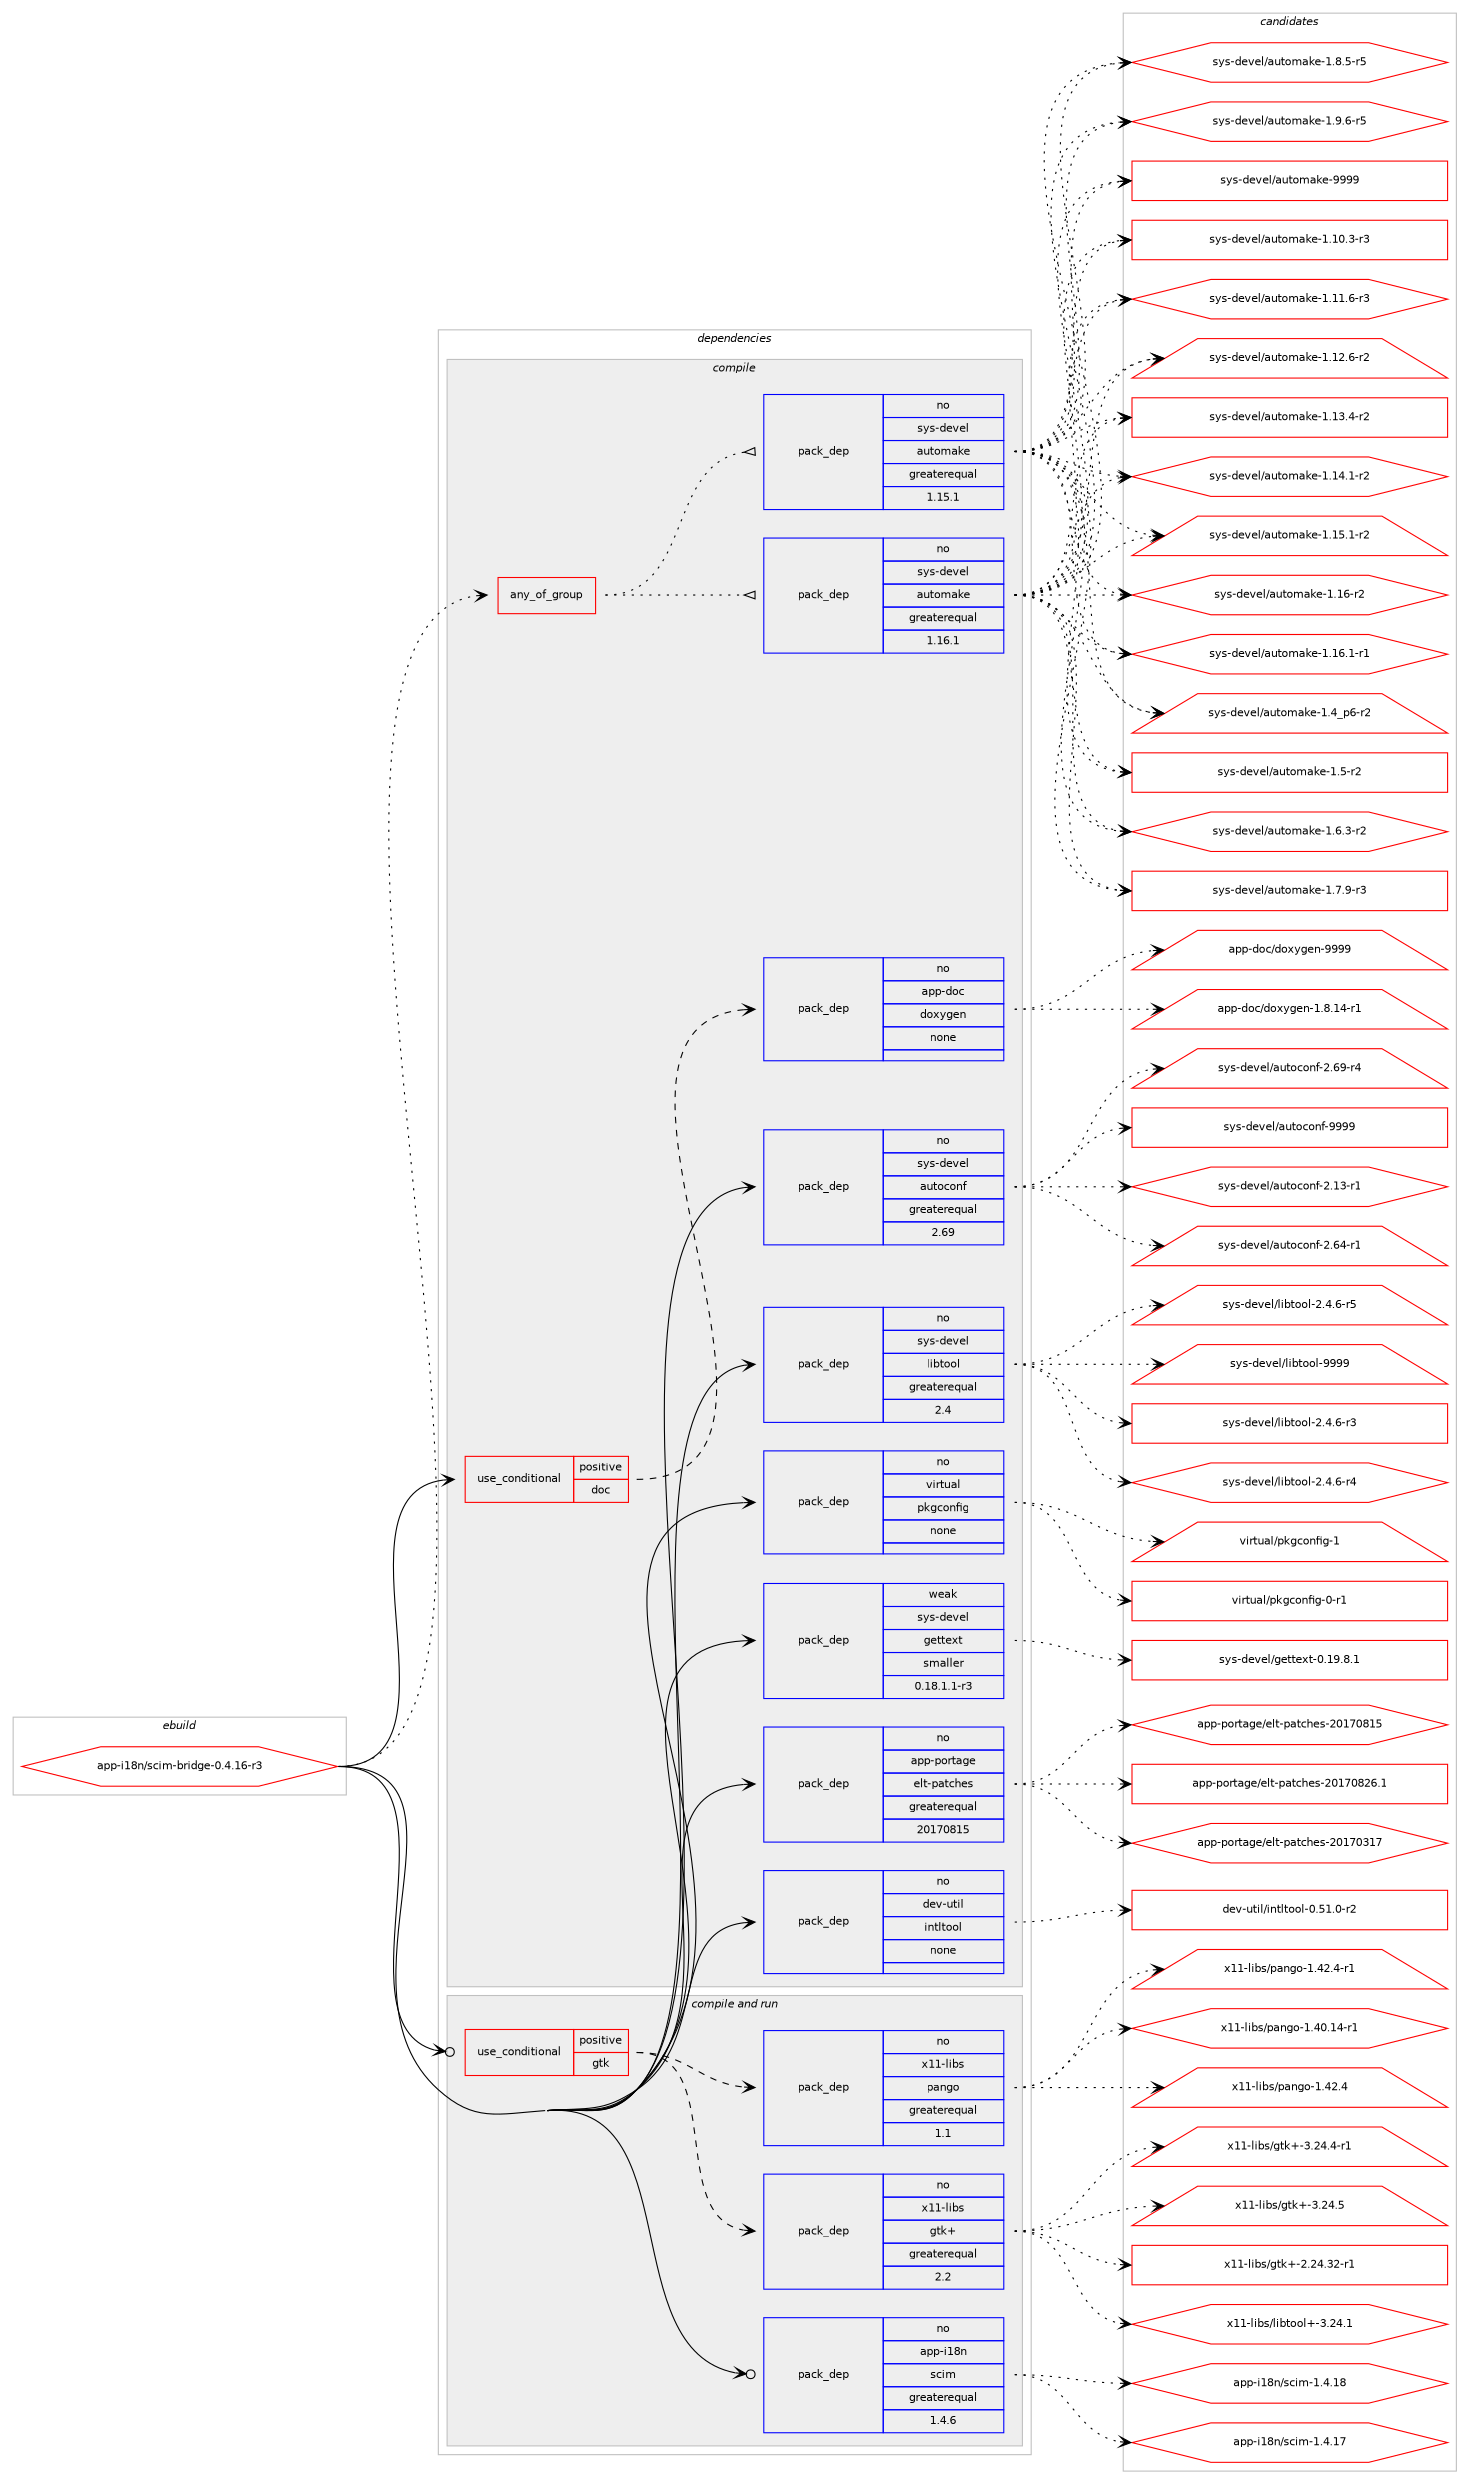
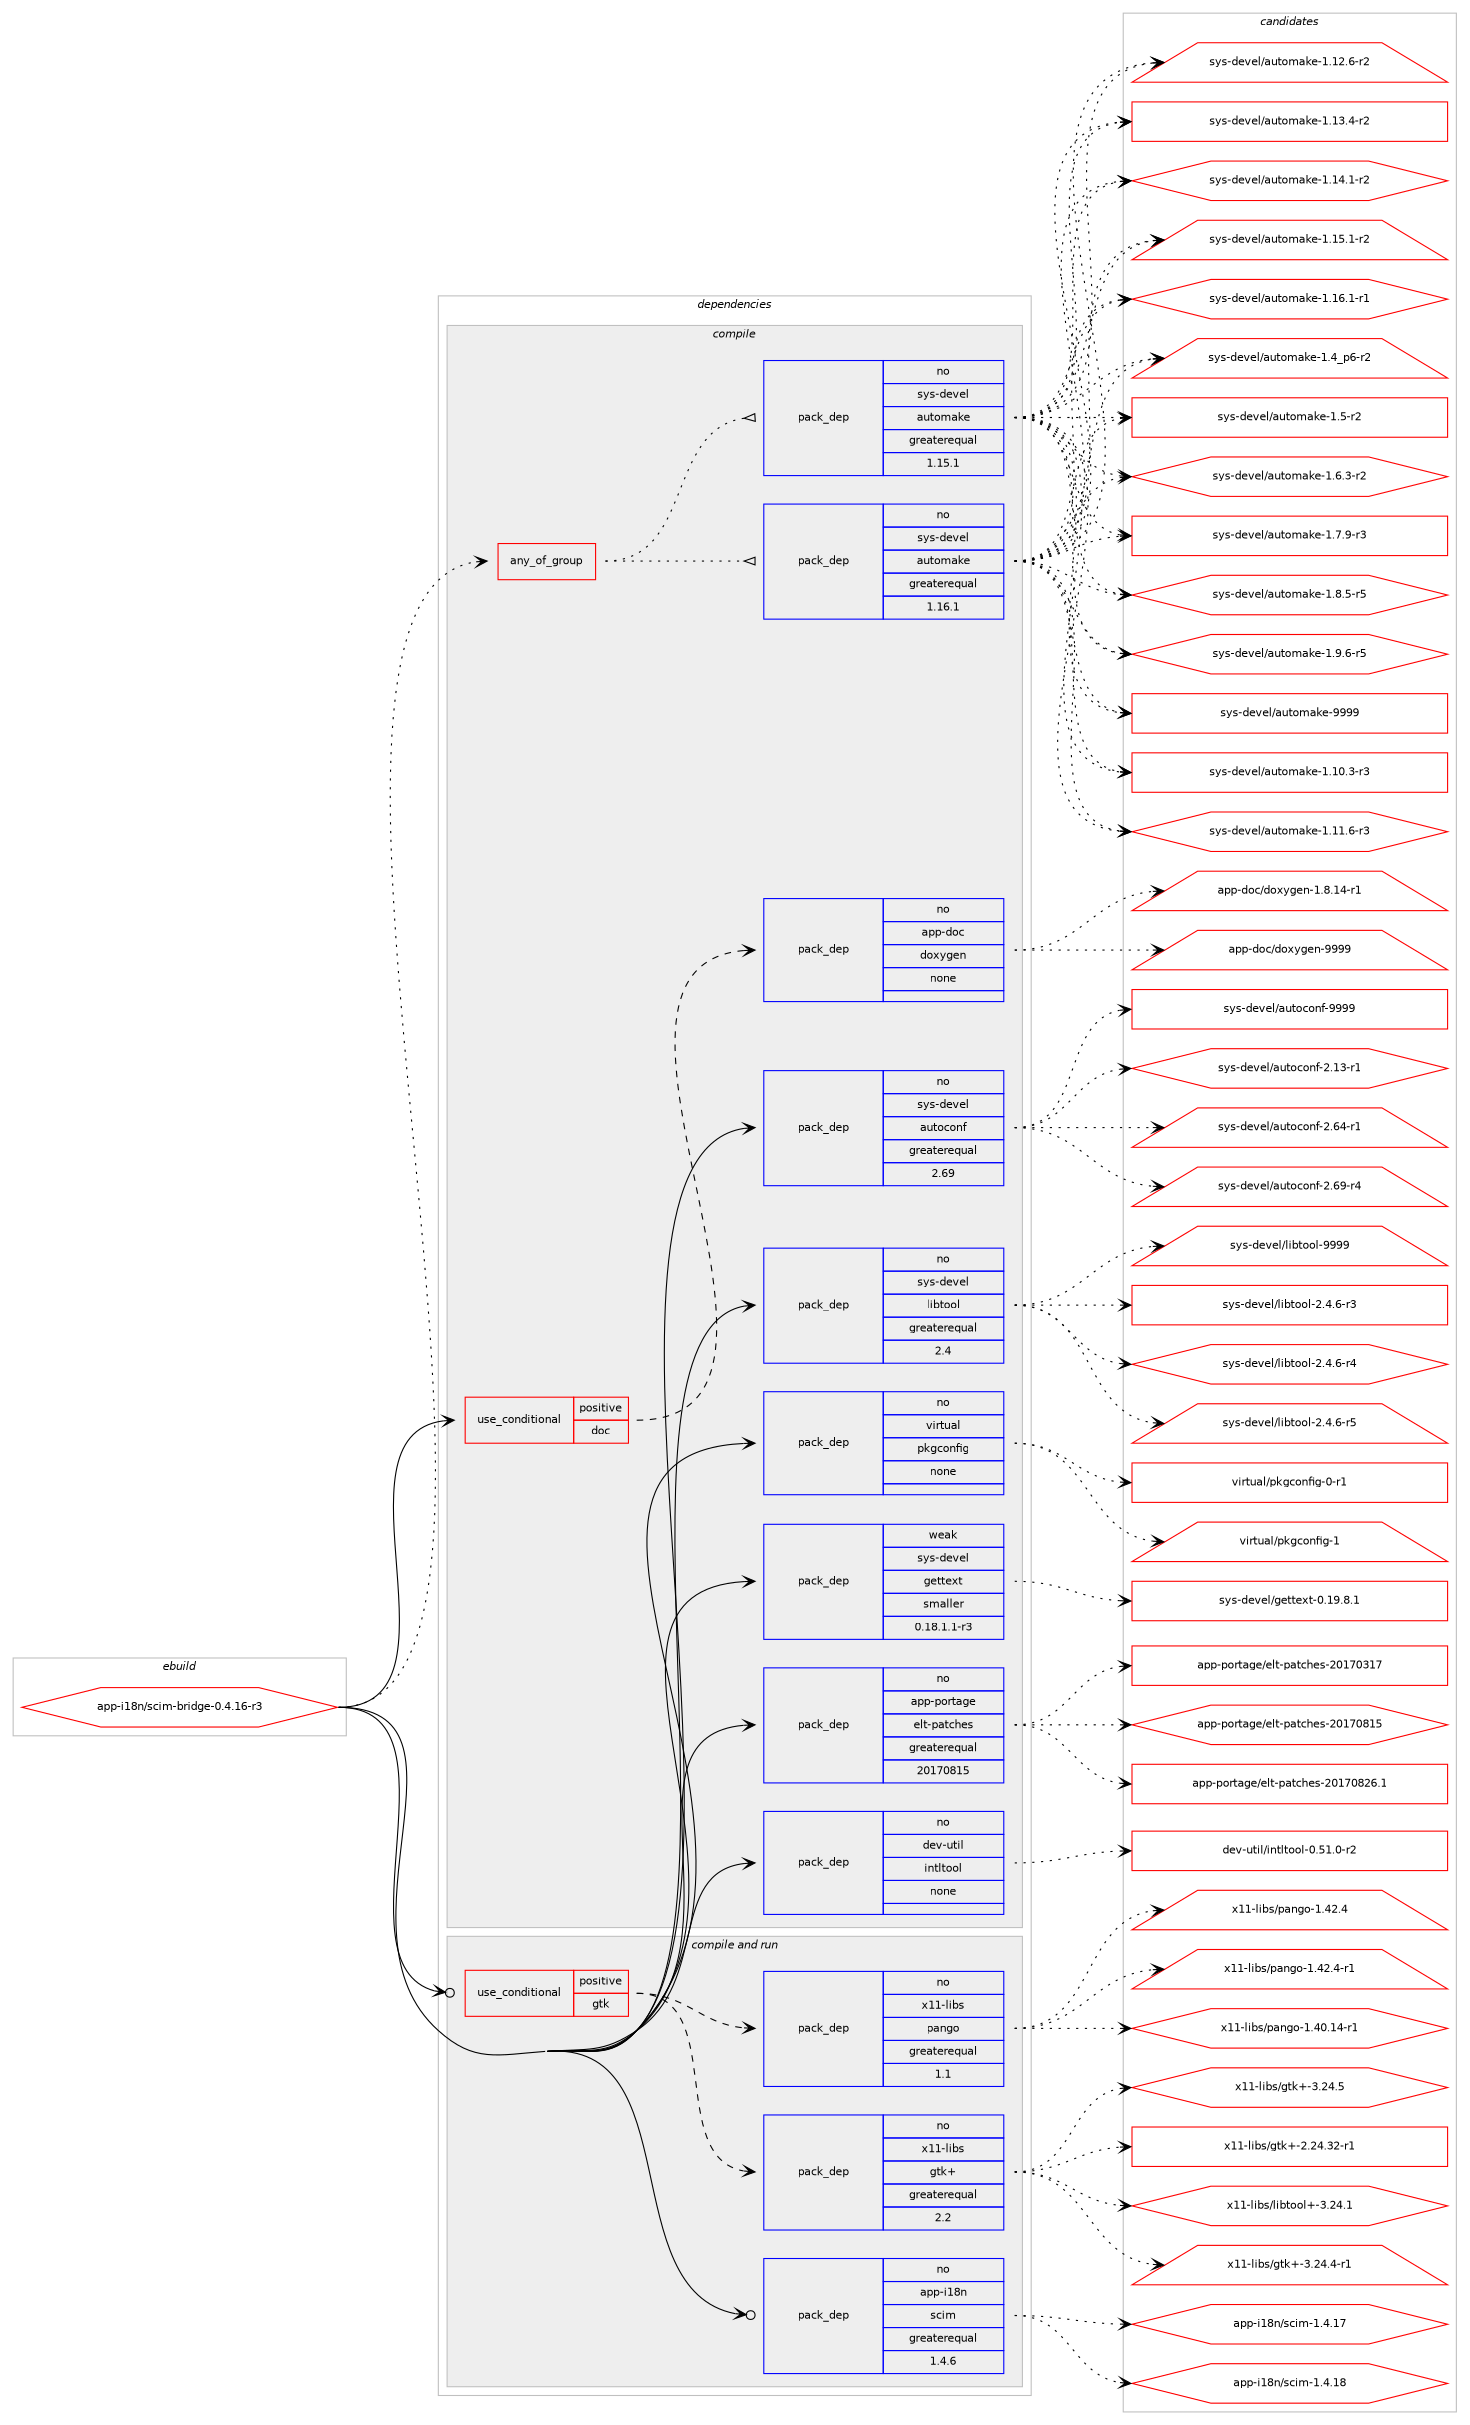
(1290, 595) -> none
(1290, 1843) -> (1290, 1666)
(1290, 2206) -> (1290, 2088)
